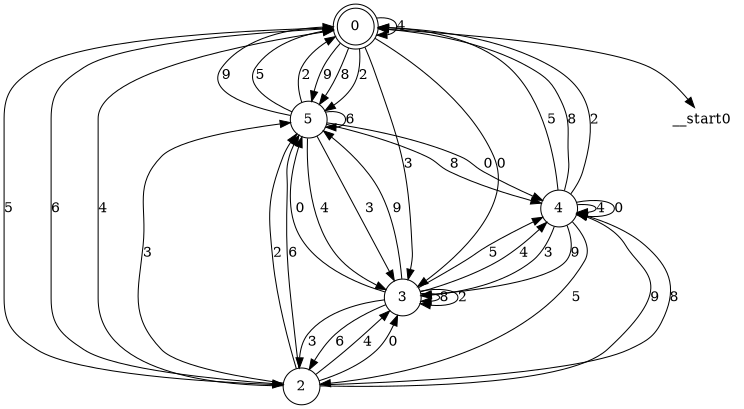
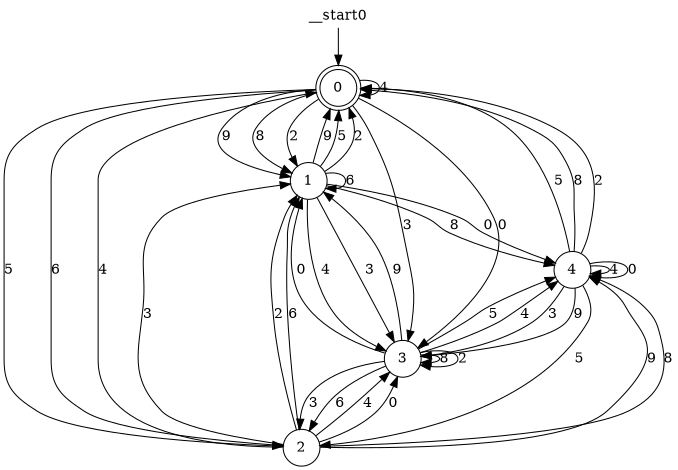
(540, 43) -> (338, 41)
(309, 120) -> (309, 181)
